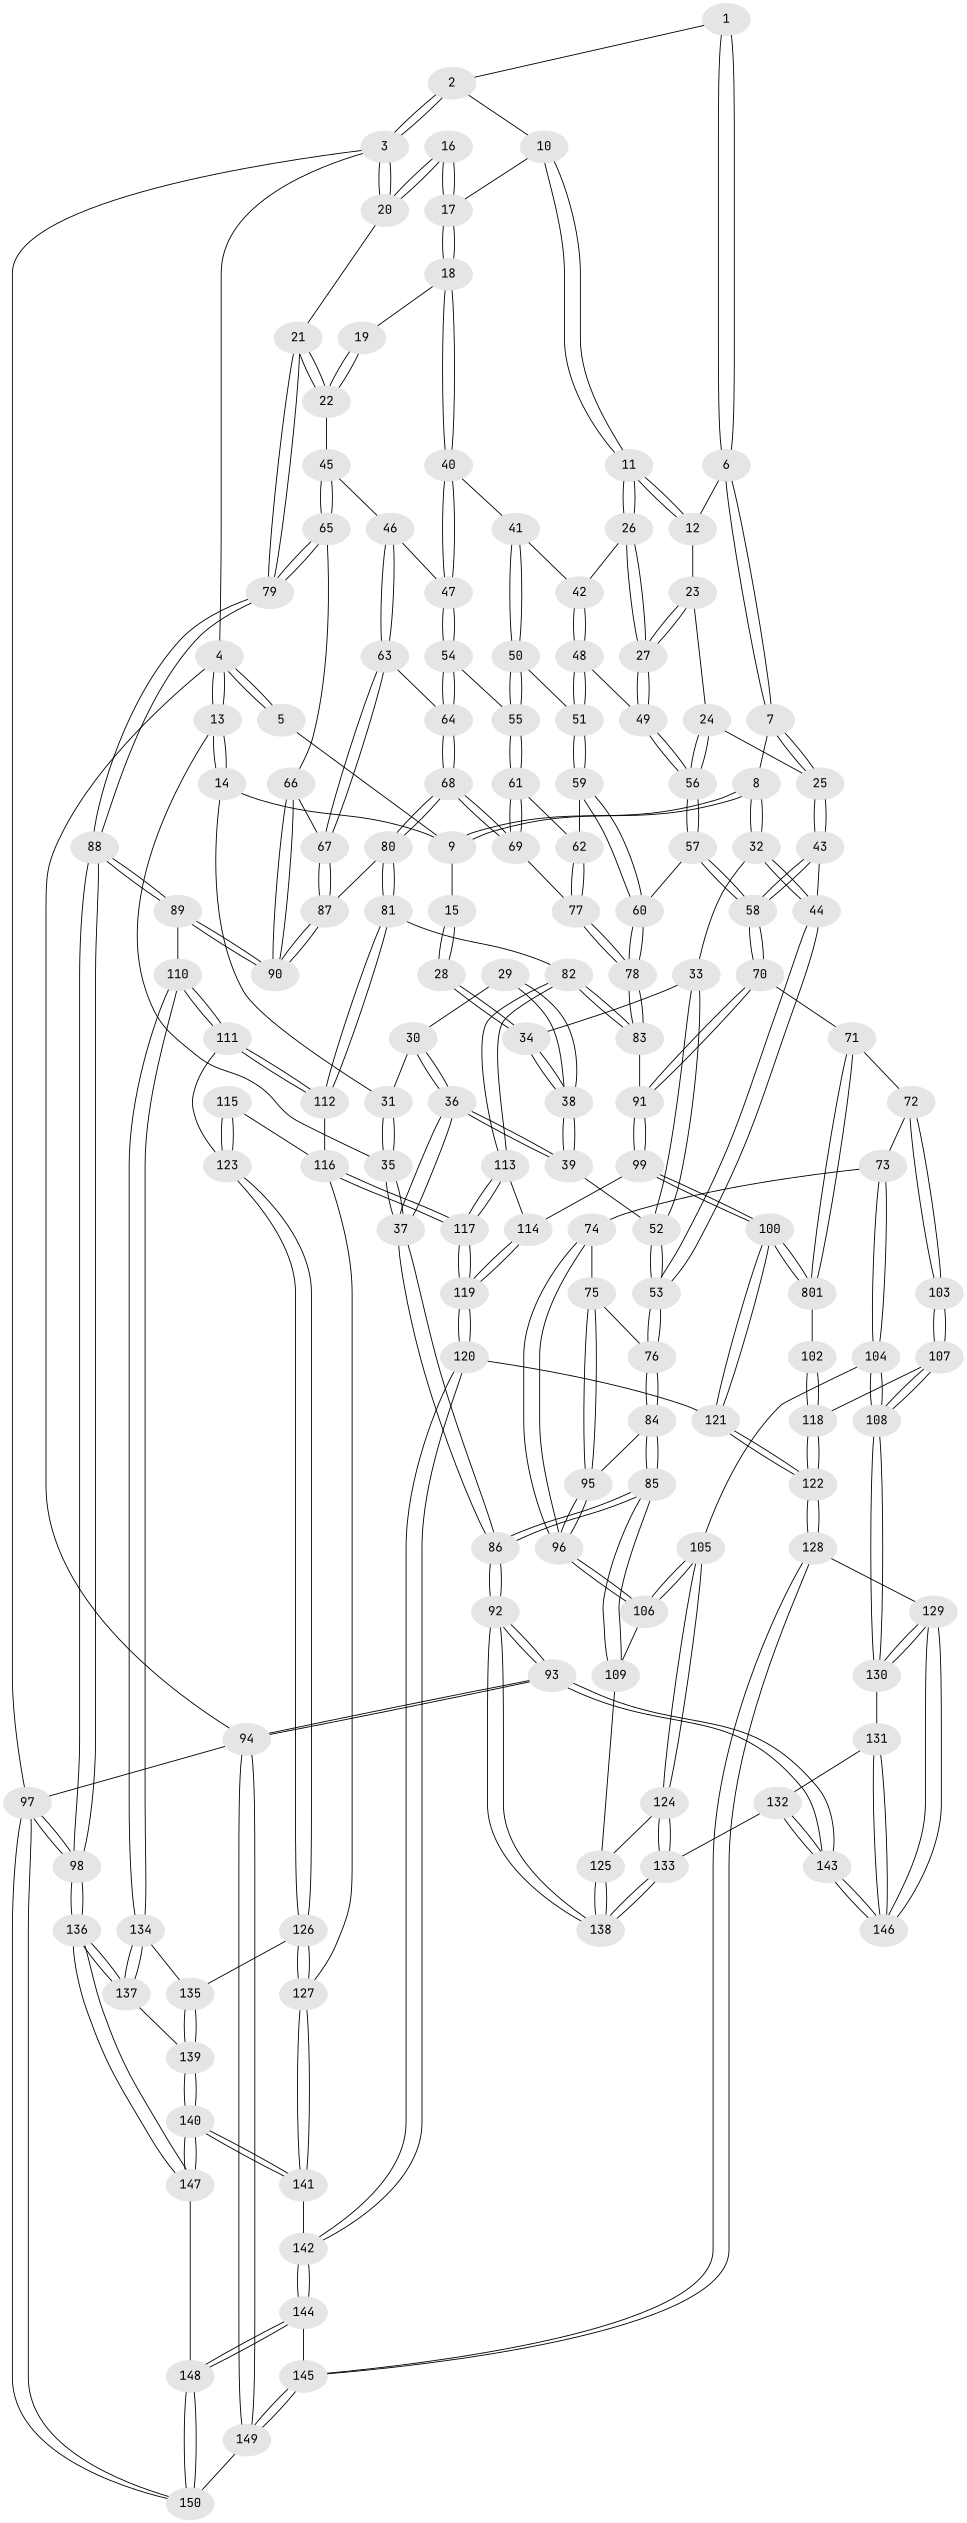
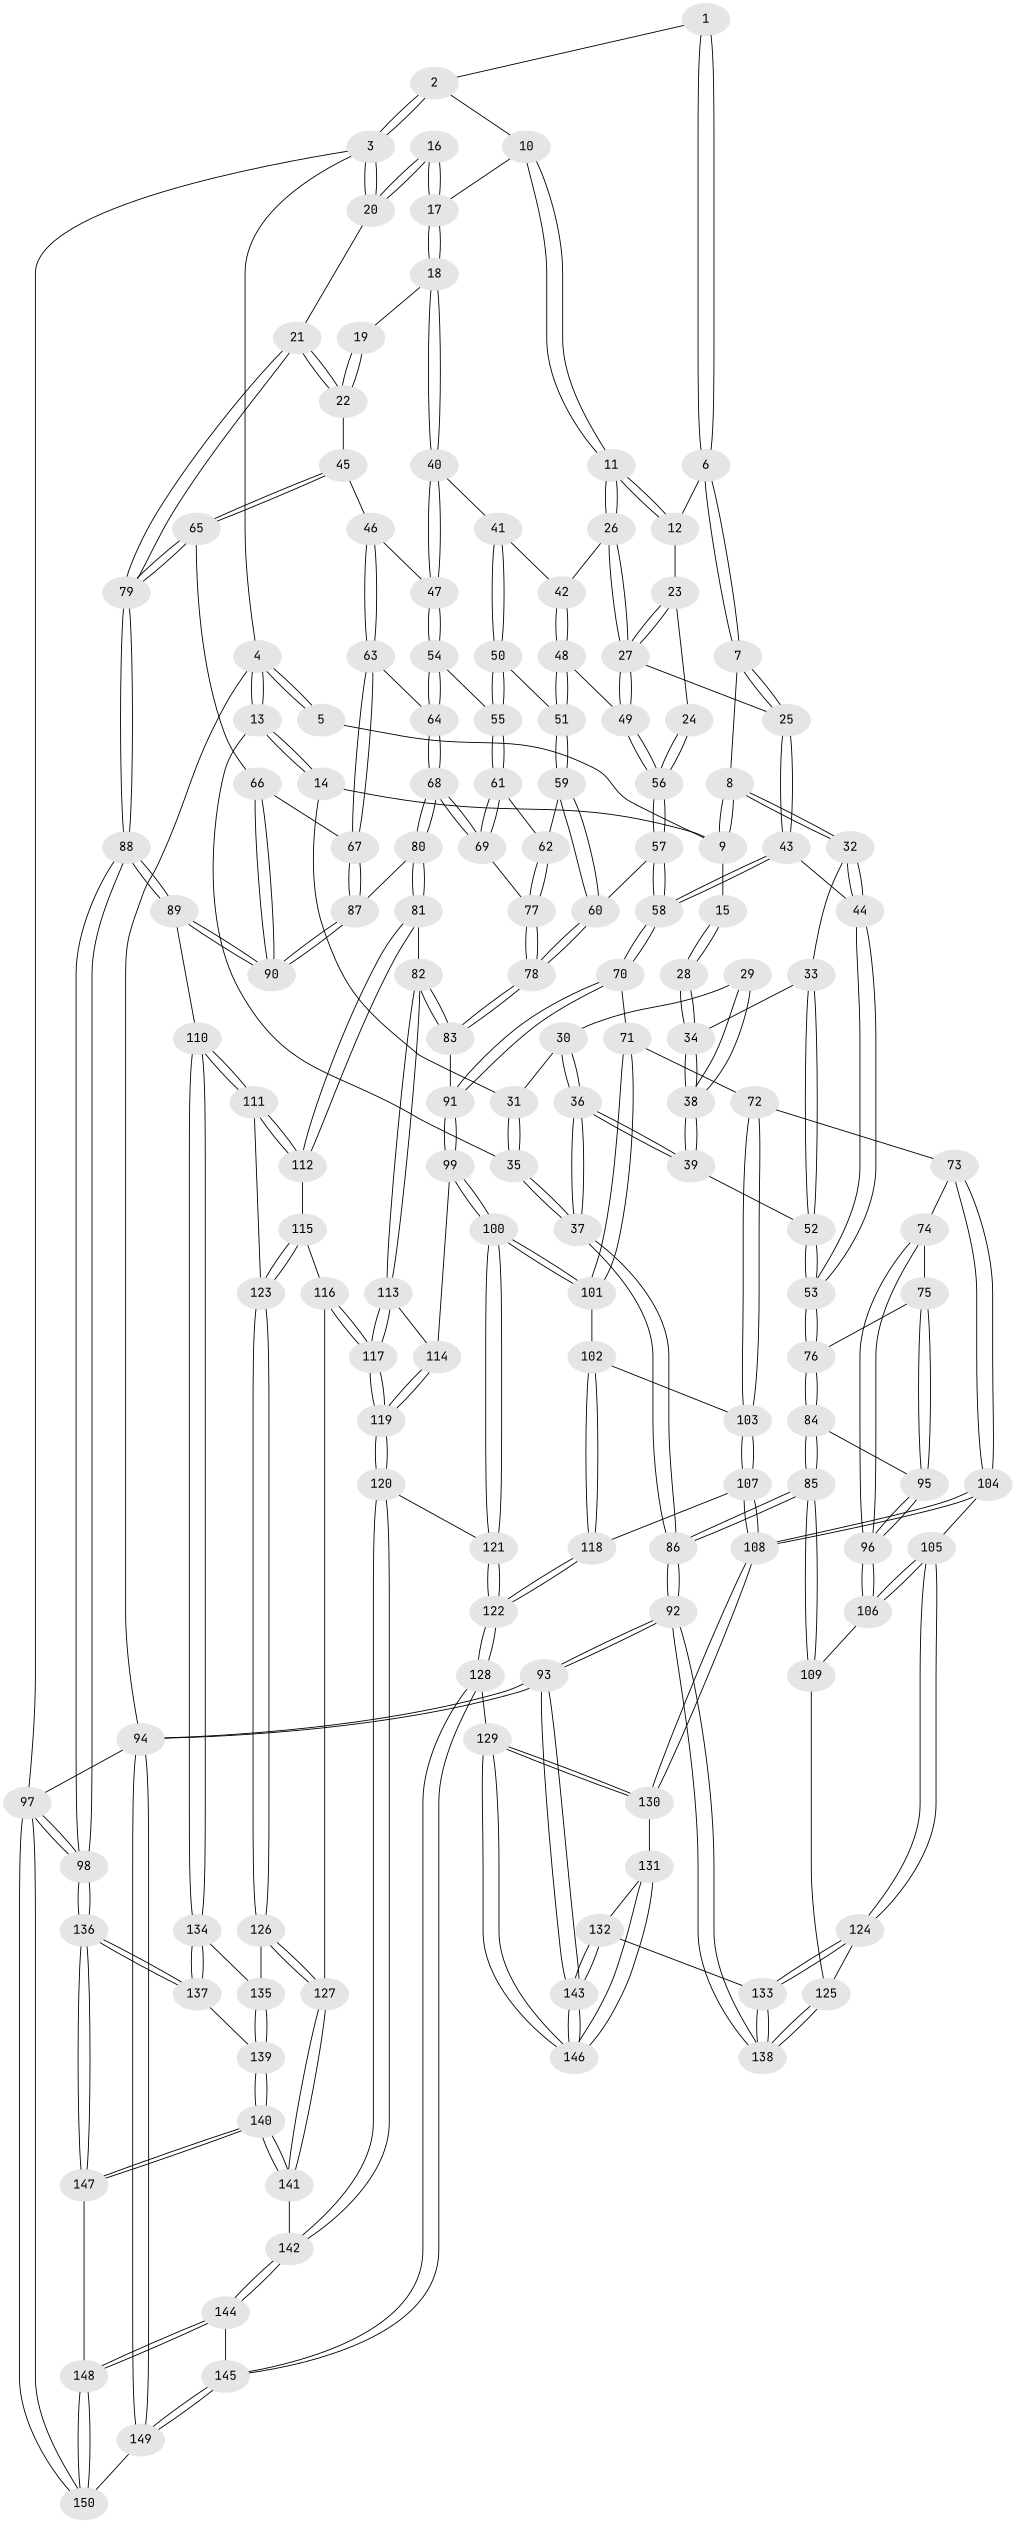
(758, 749) -> (706, 688)
(325, 1129) -> (303, 1198)
(812, 1293) -> (592, 1293)
none -> (676, 1391)
